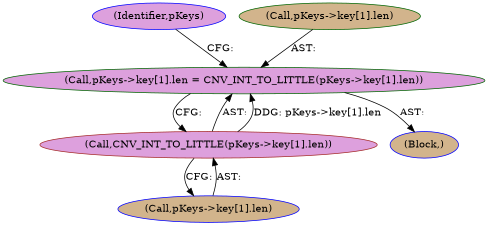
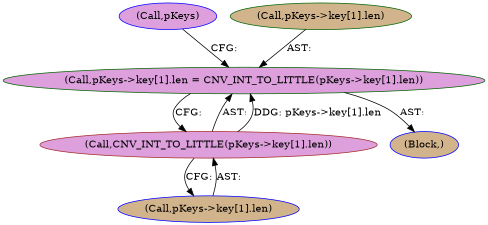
(159, 16) -> (168, 16)
